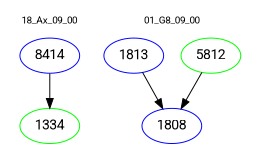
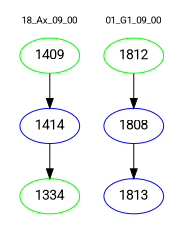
(172, 21) -> (134, 21)
(50, 56) -> (50, 126)
none -> (50, 56)
(211, 56) -> (134, 56)
(150, 86) -> (134, 156)
